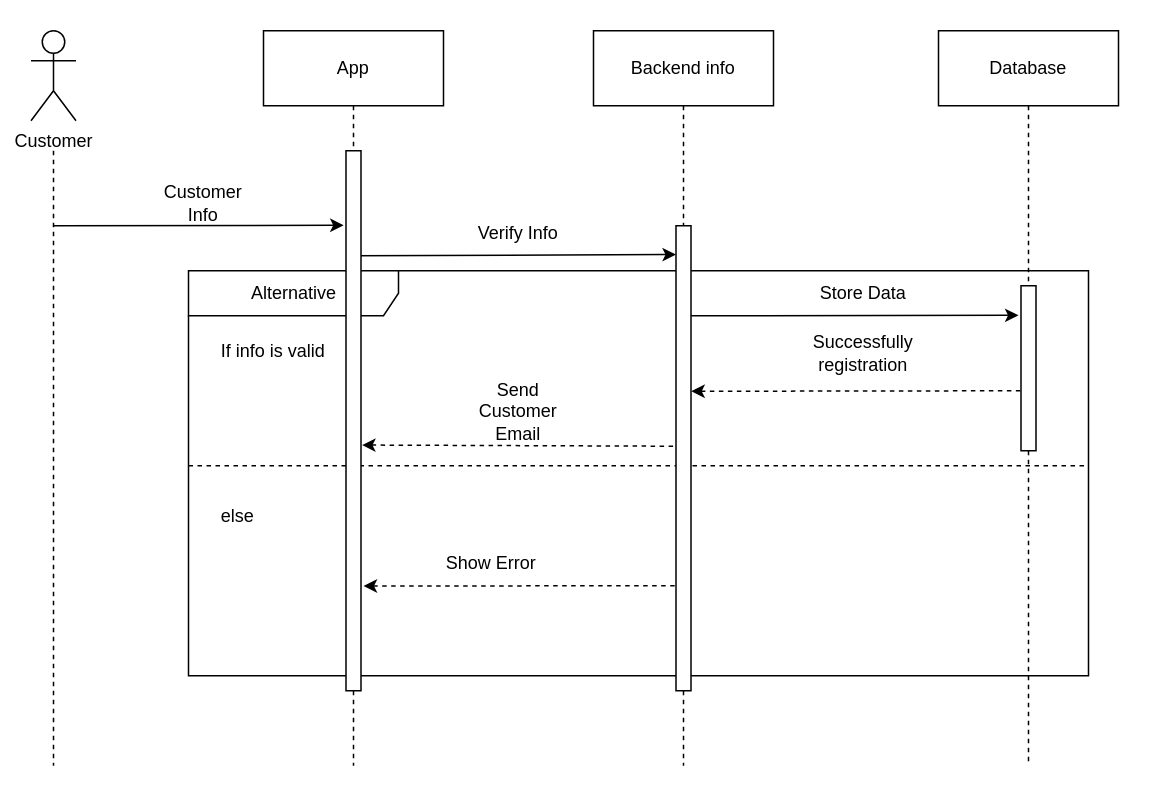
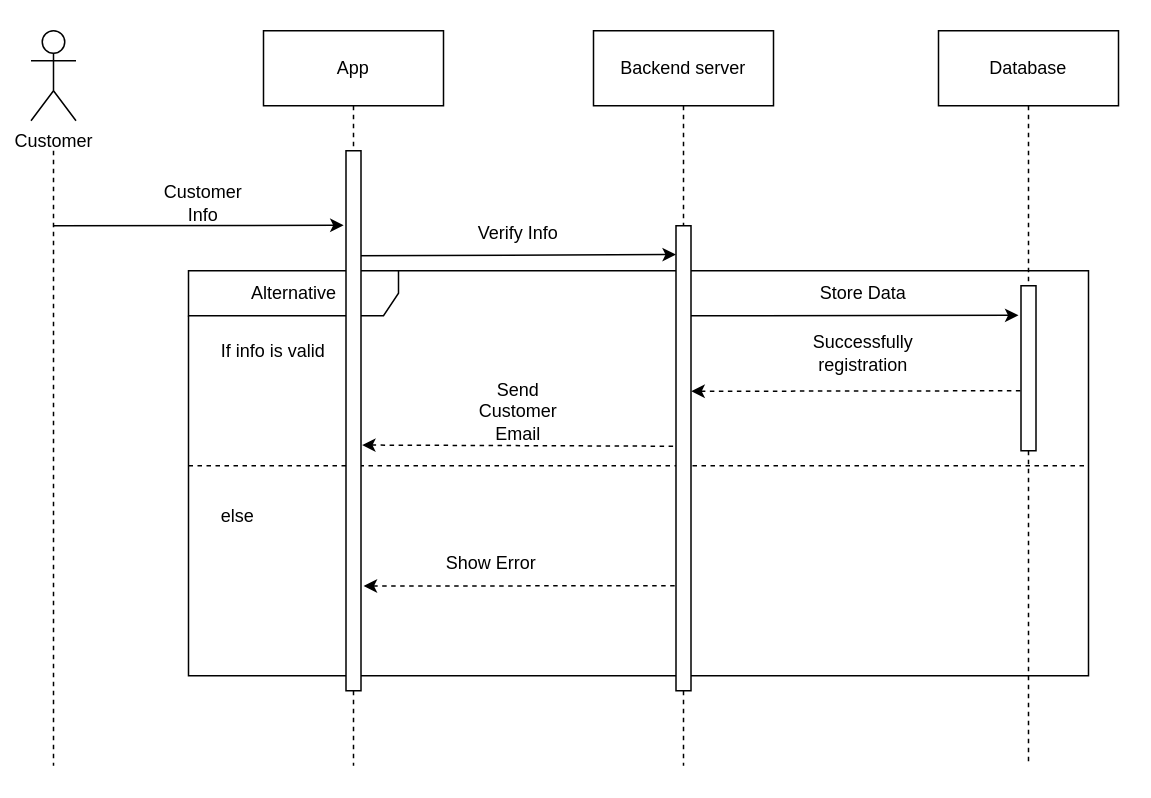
(683, 68) -> (683, 68)
